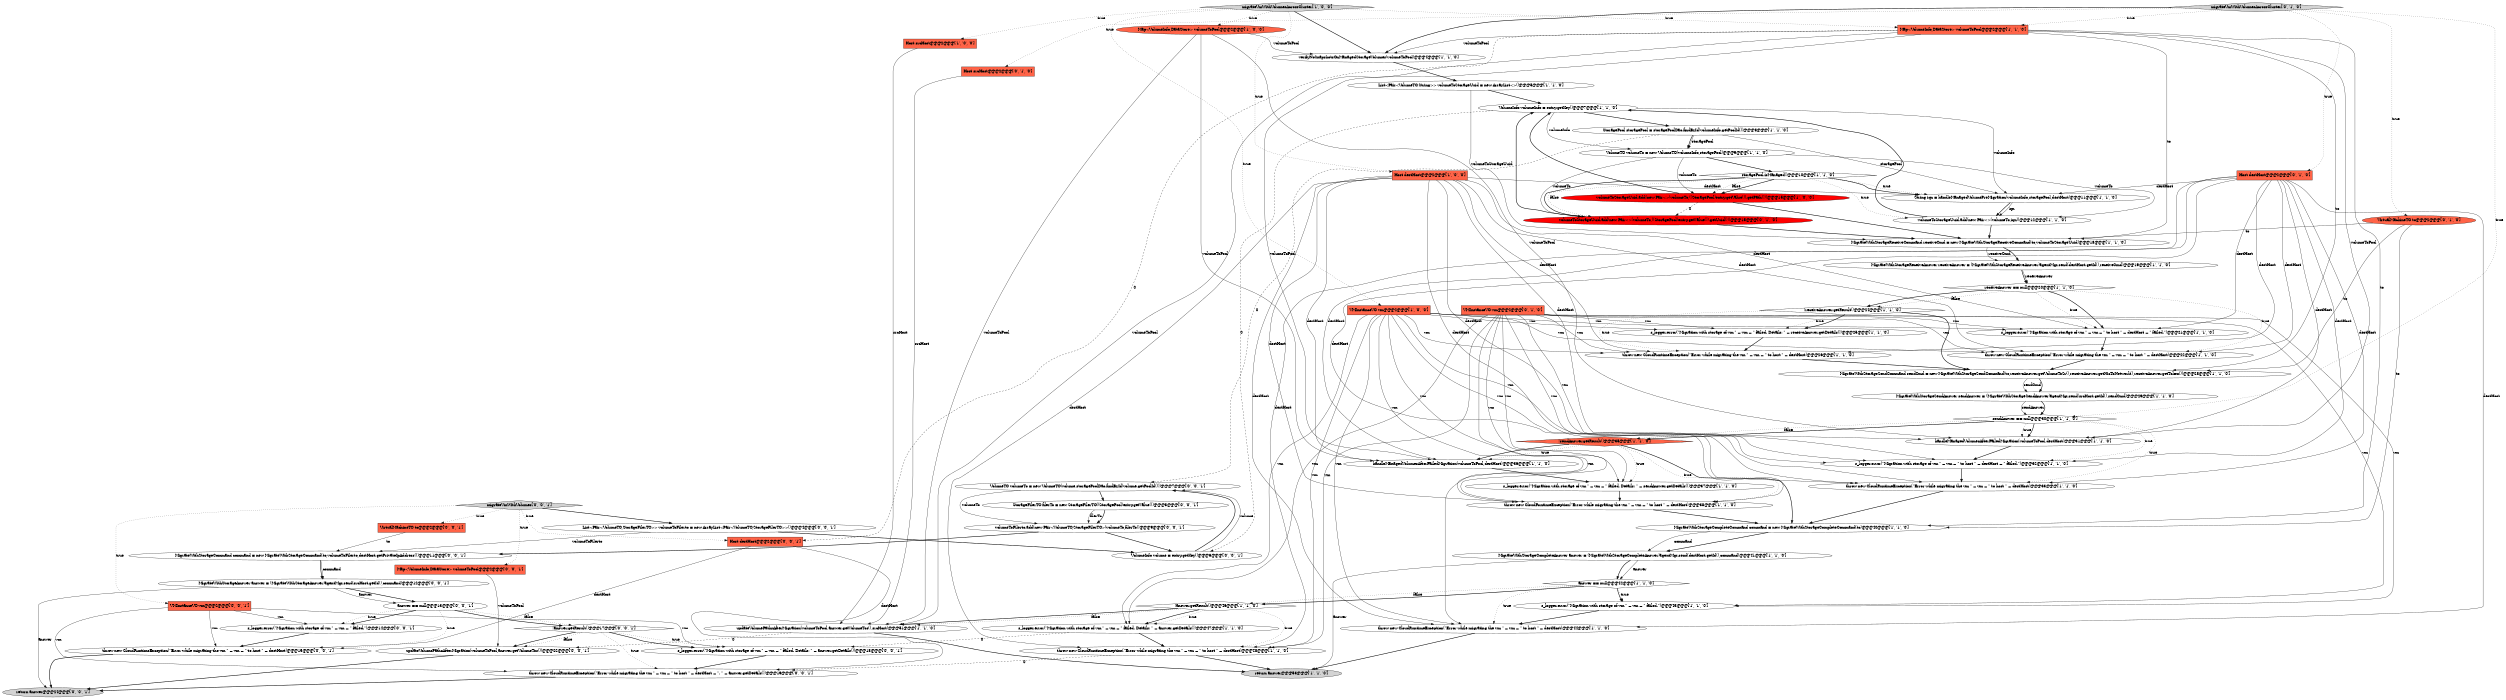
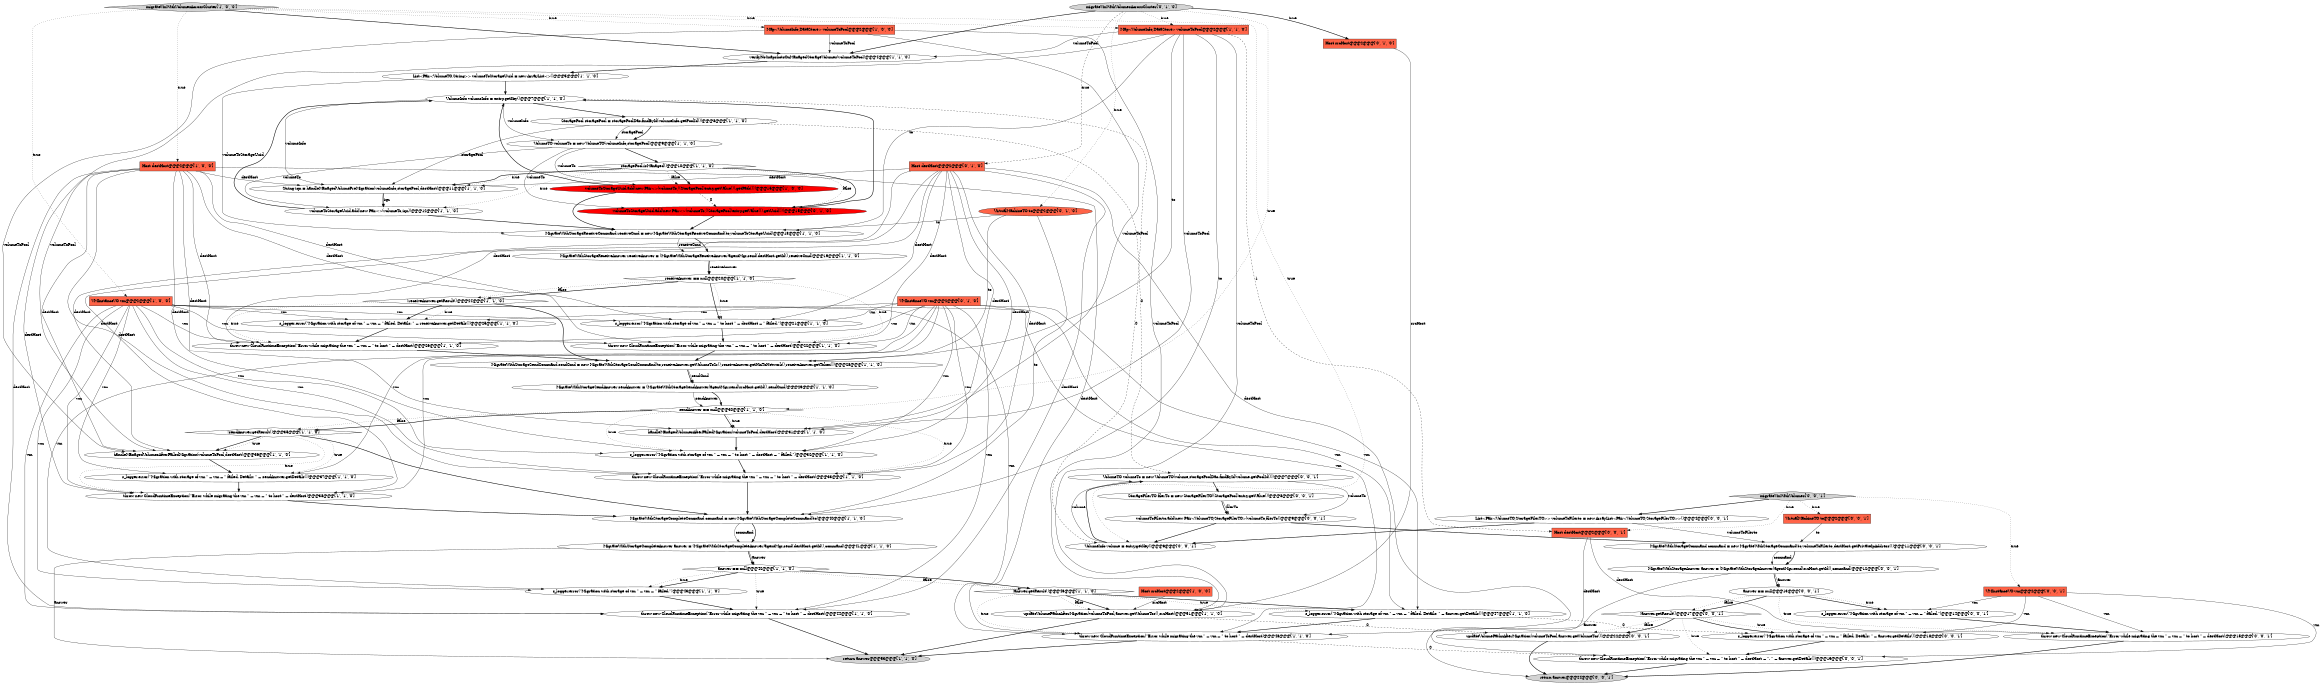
(2256, 7) -> (1131, 7)
(1681, 14) -> (1270, 16)
(1093, 17) -> (1159, 22)
(1201, 30) -> (830, 30)
(2331, 76) -> (1081, 120)
(1135, 288) -> (1257, 279)
(1605, 441) -> (273, 432)
(460, 570) -> none
